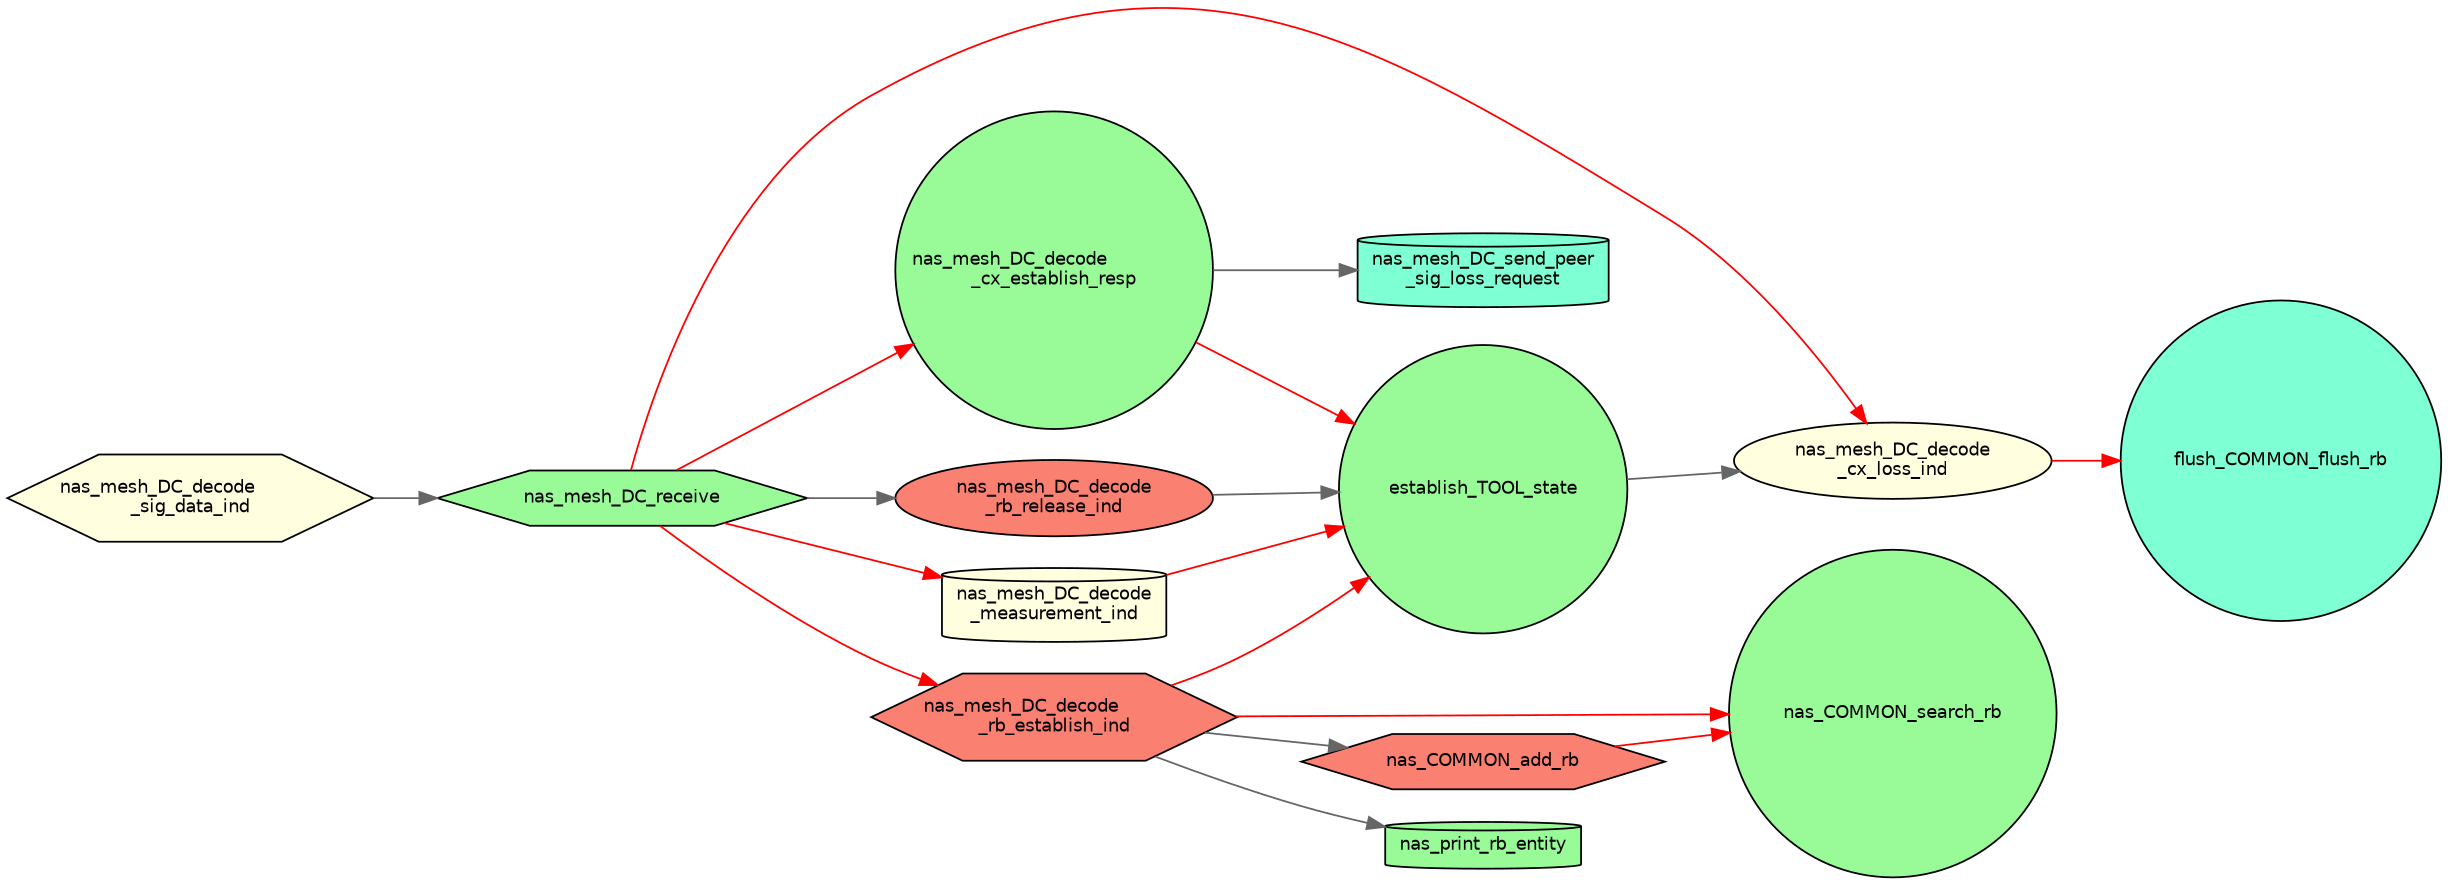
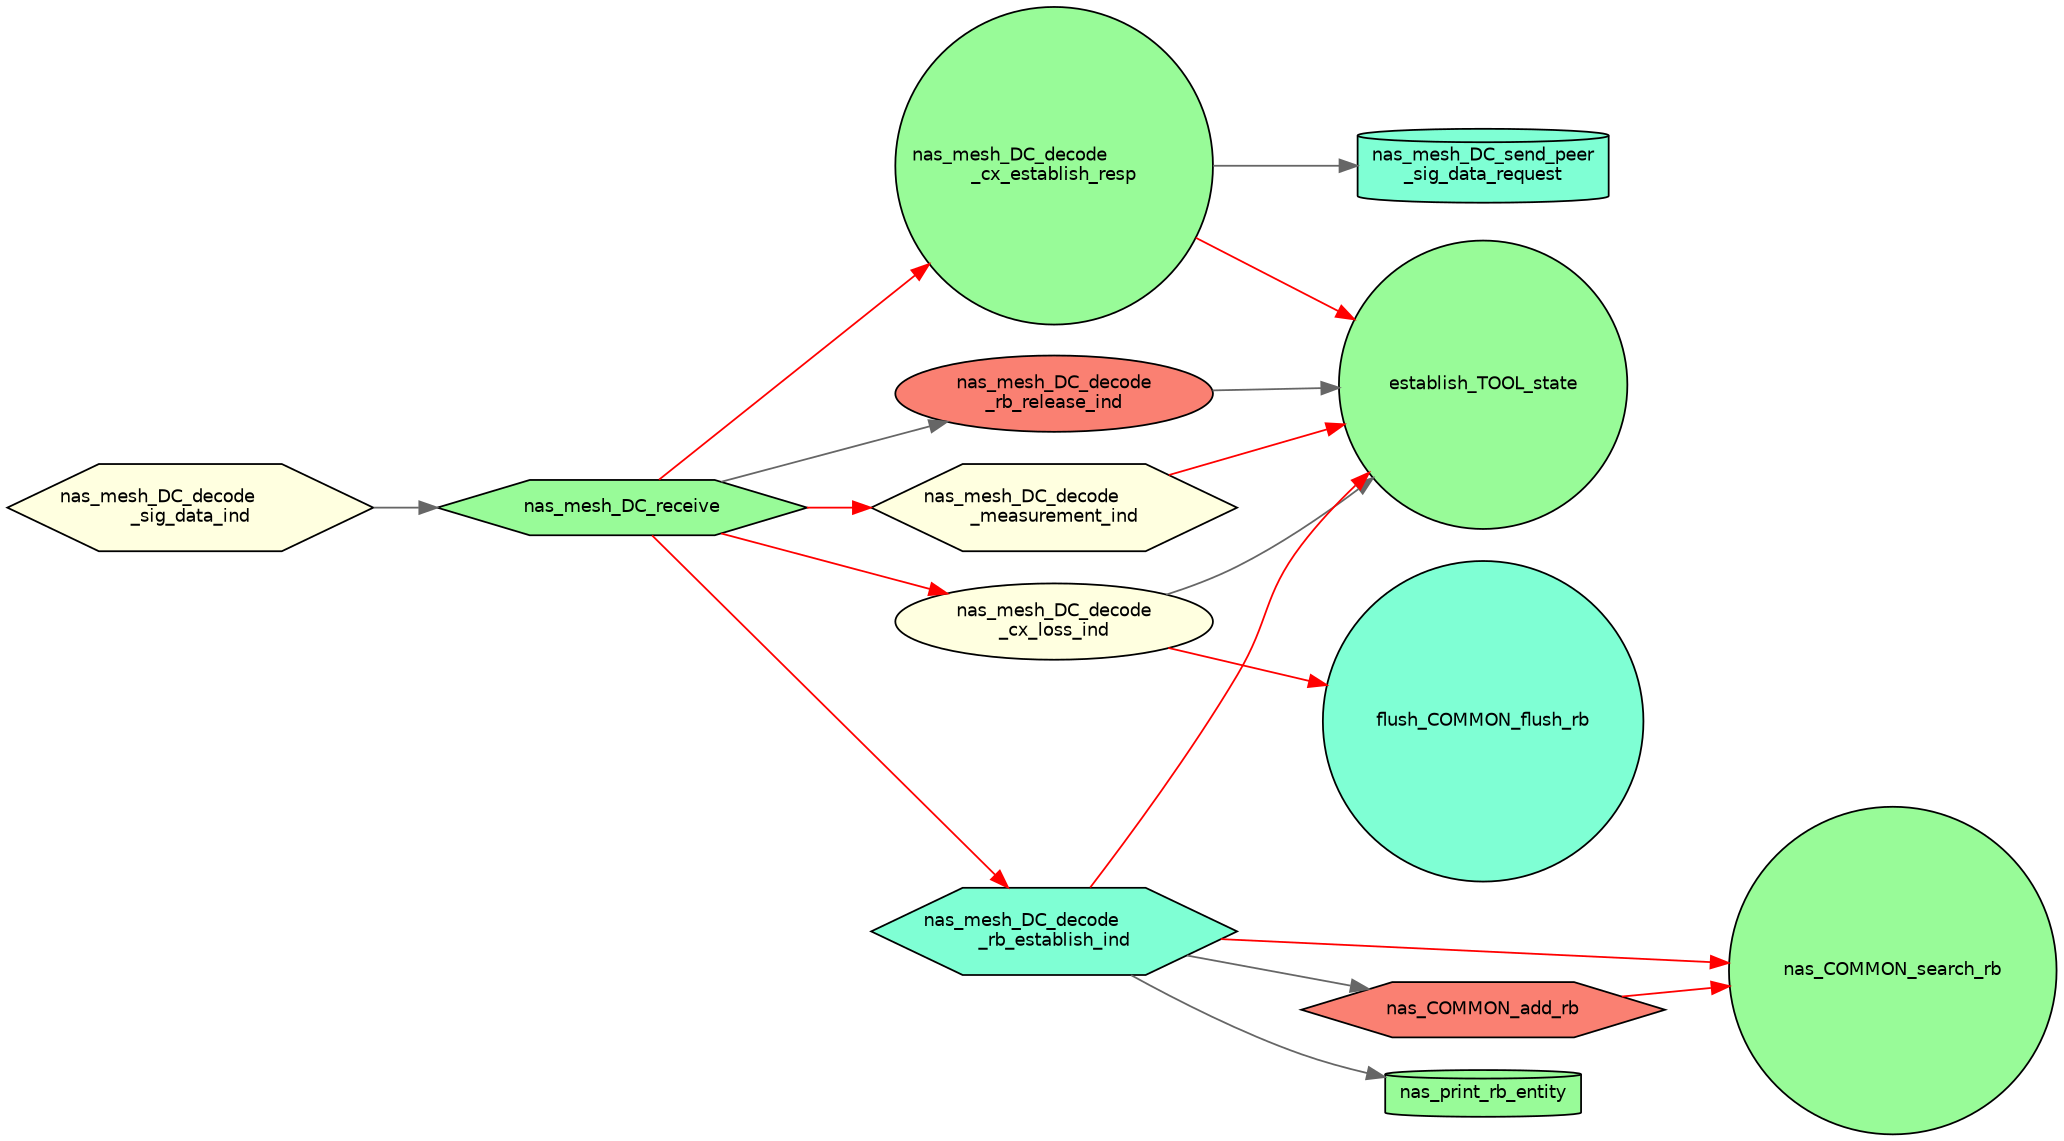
(1483, 270) -> (1483, 166)
(1674, 476) -> (1267, 550)
(1054, 605) -> (1054, 508)
(1054, 717) -> (1054, 931)
